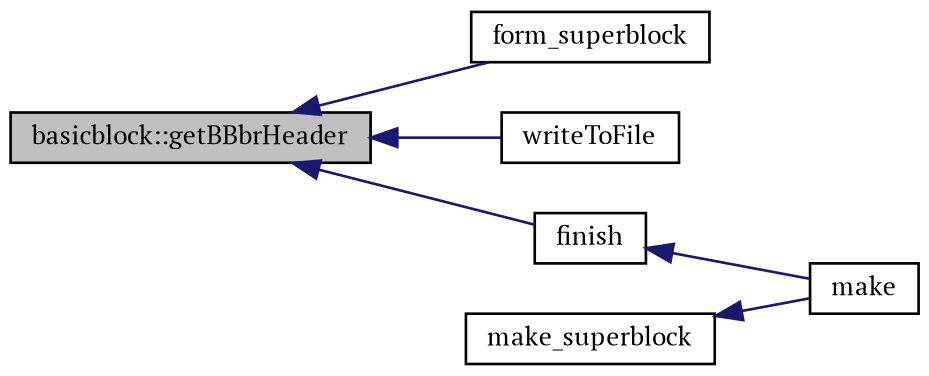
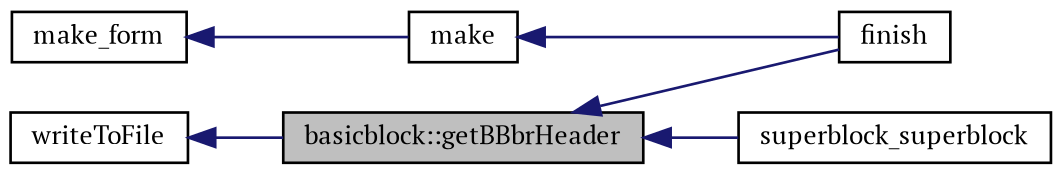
(590, 37) -> (895, 138)
(450, 138) -> (249, 138)
(741, 266) -> (692, 37)
(590, 339) -> (99, 37)
